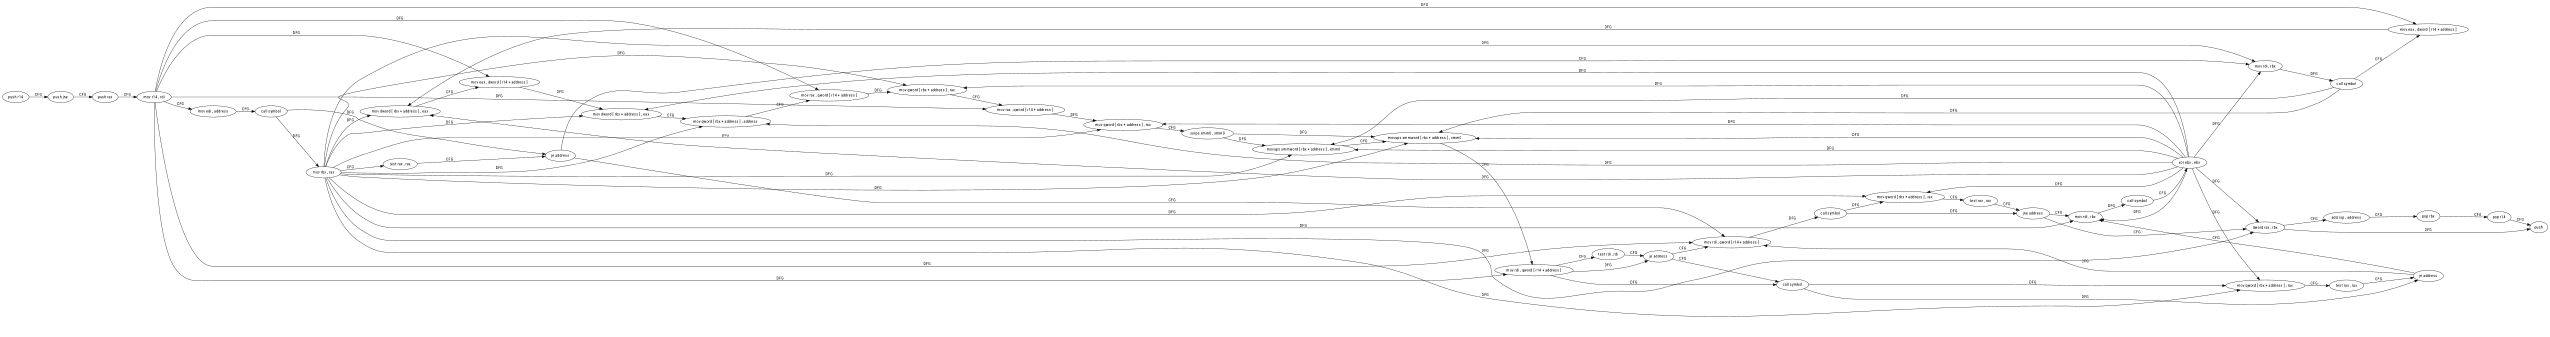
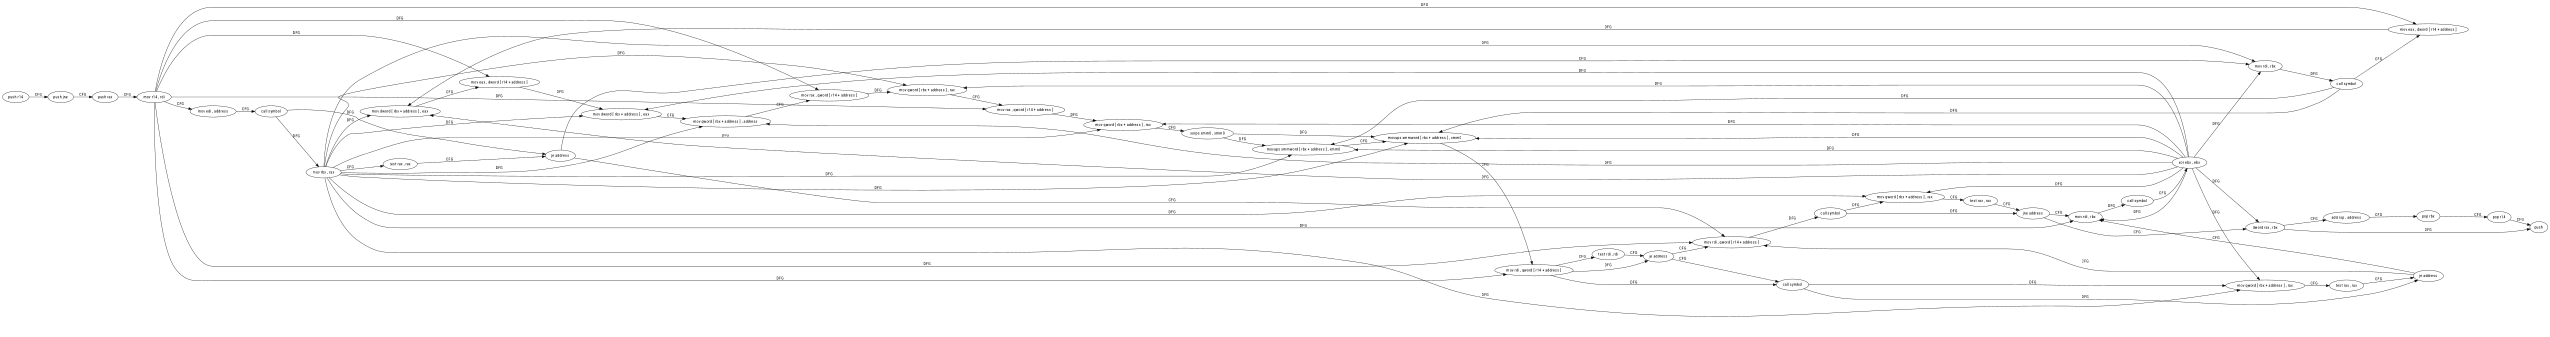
(1287, 239) -> none
